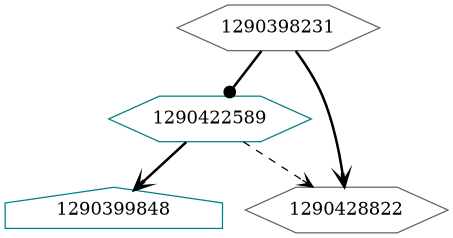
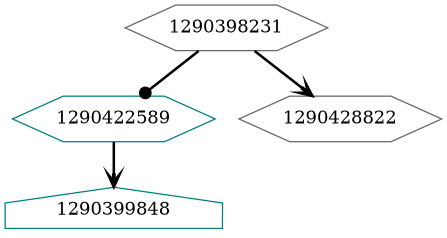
(273, 161) -> none
